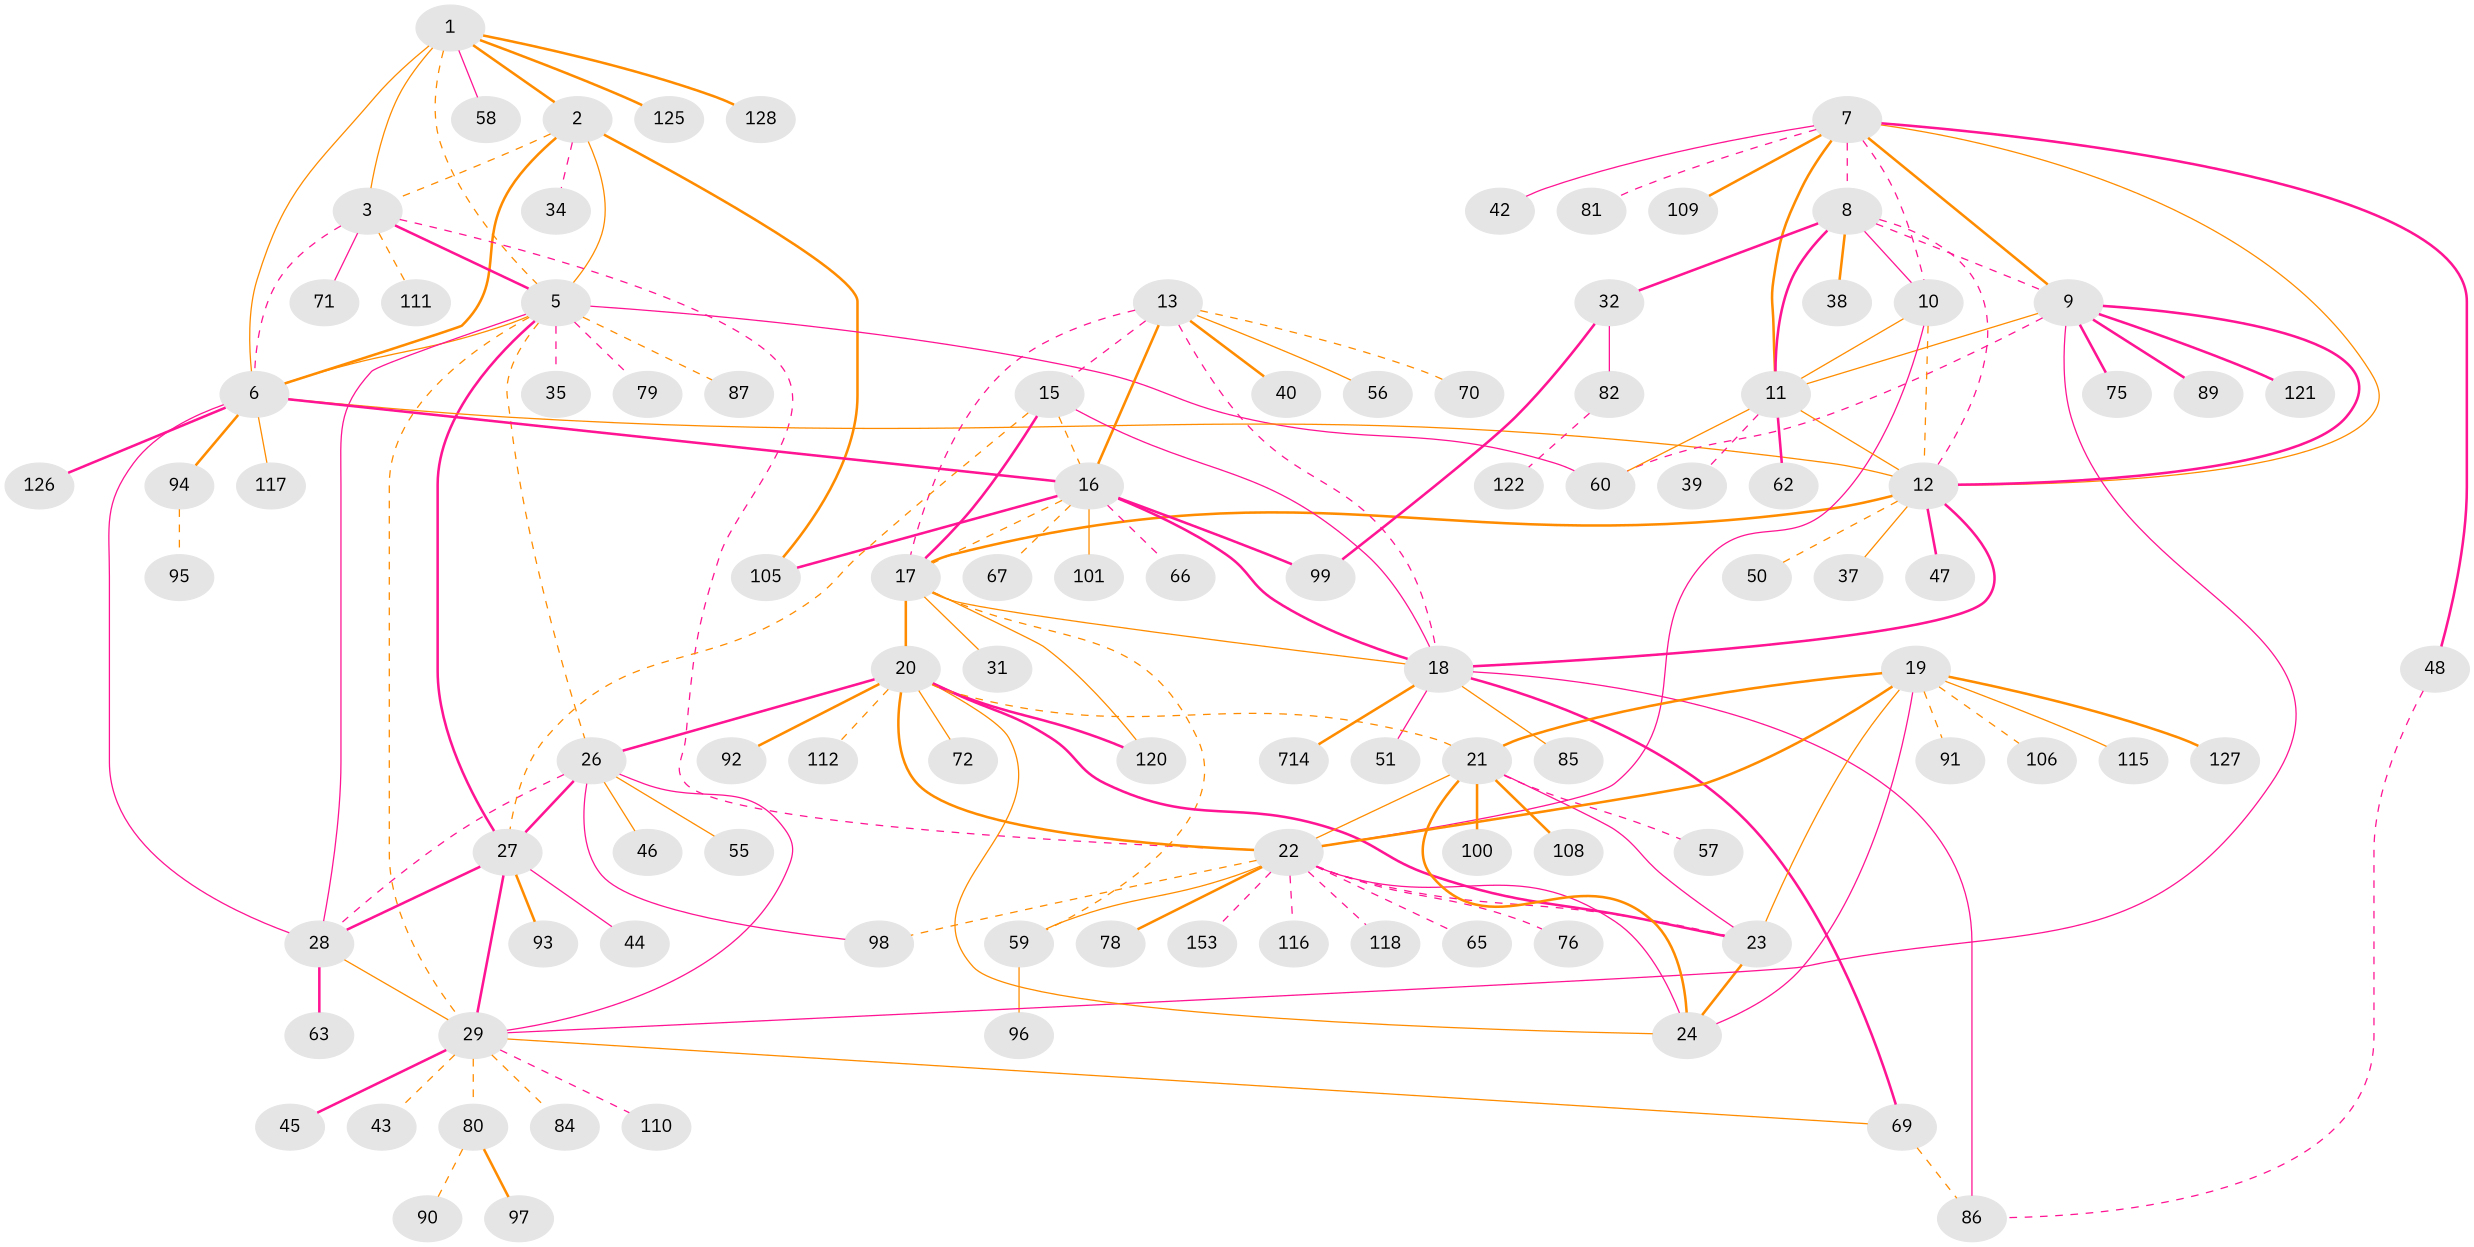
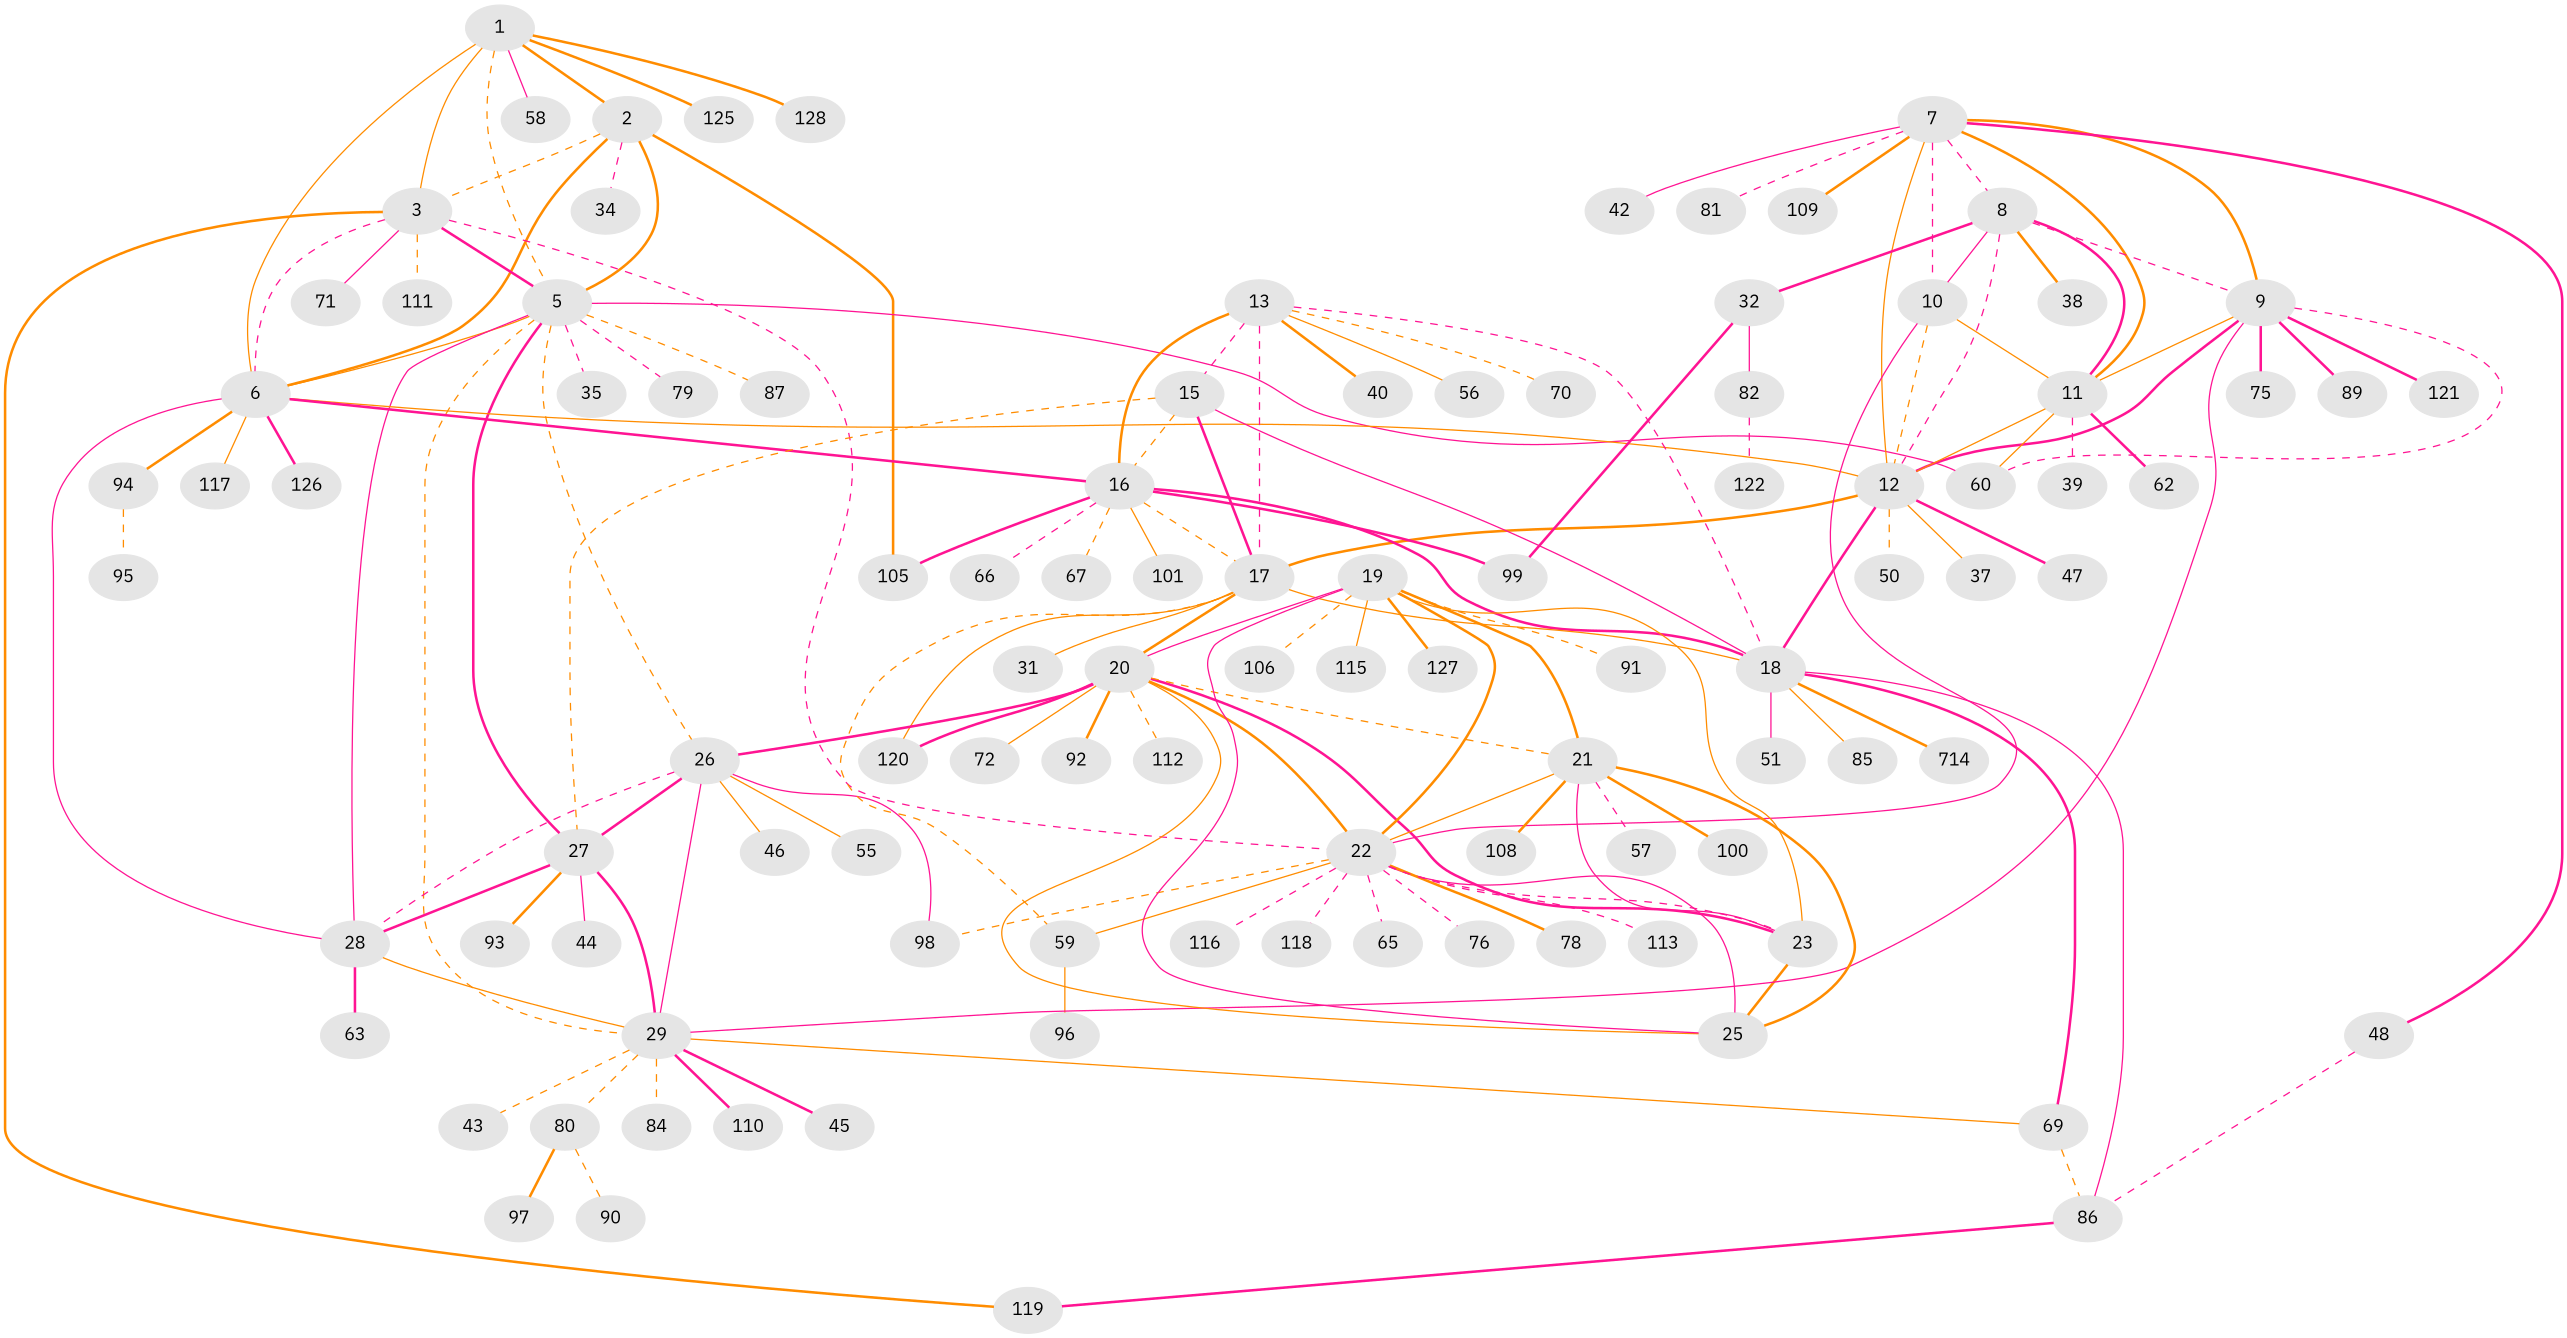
(605, 215) -> (653, 229)
none -> (1235, 624)
(1202, 944) -> (1663, 944)
(1687, 1036) -> (1733, 1036)
(565, 1081) -> (702, 1081)
none -> (1028, 1310)
